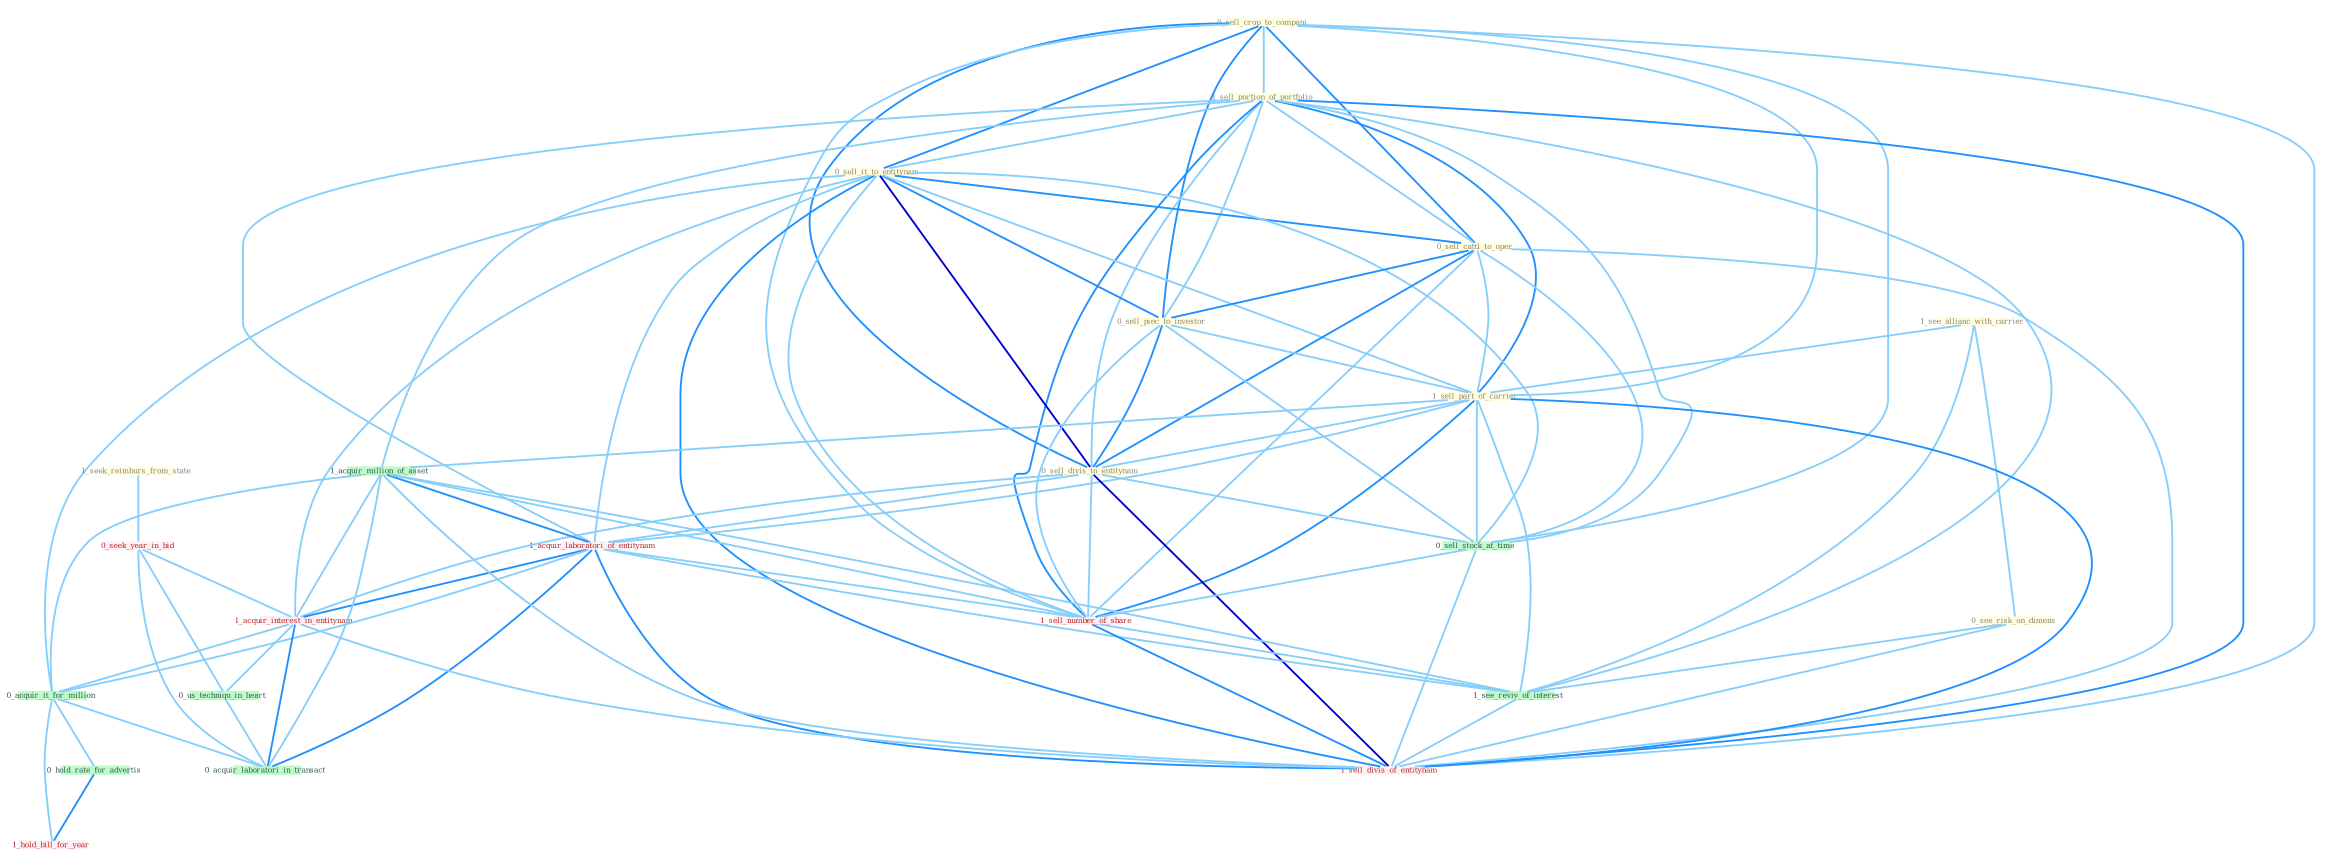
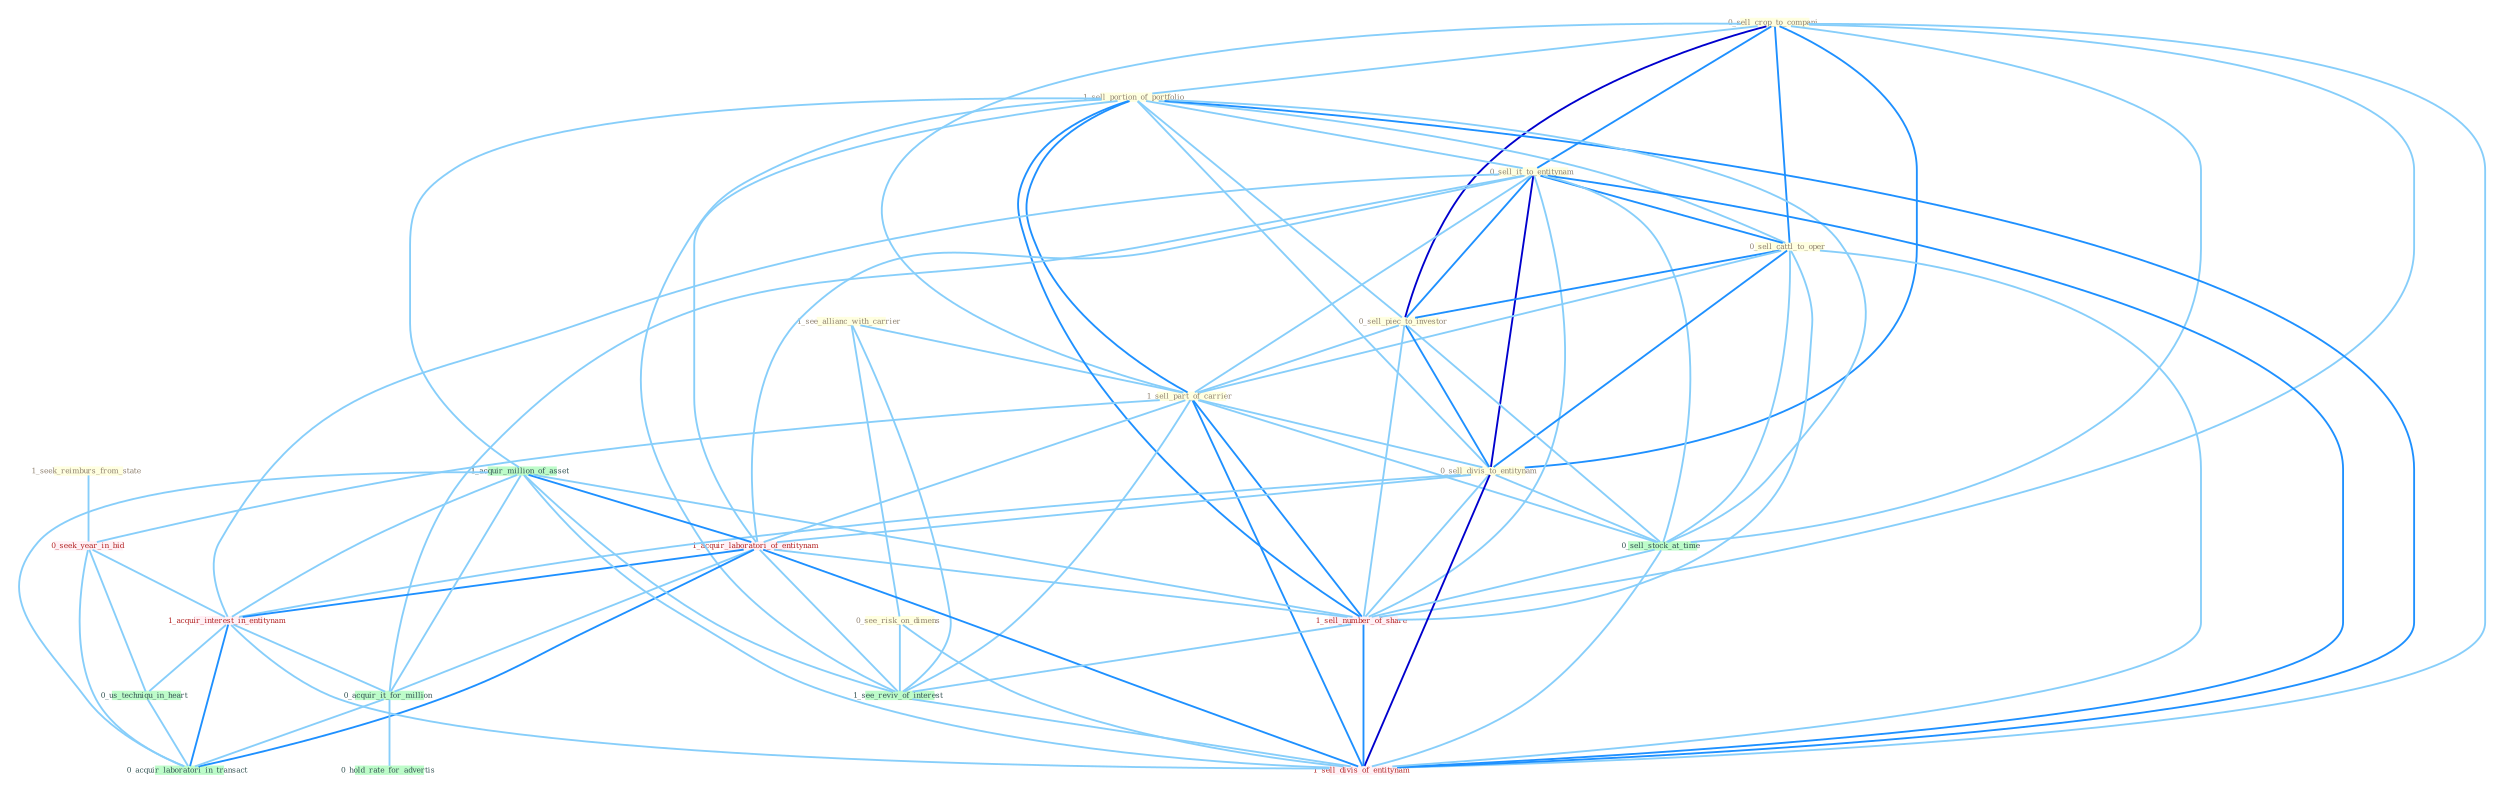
(1194, 148) -> (1542, 122)
(929, 434) -> (625, 447)
(52, 845) -> none
